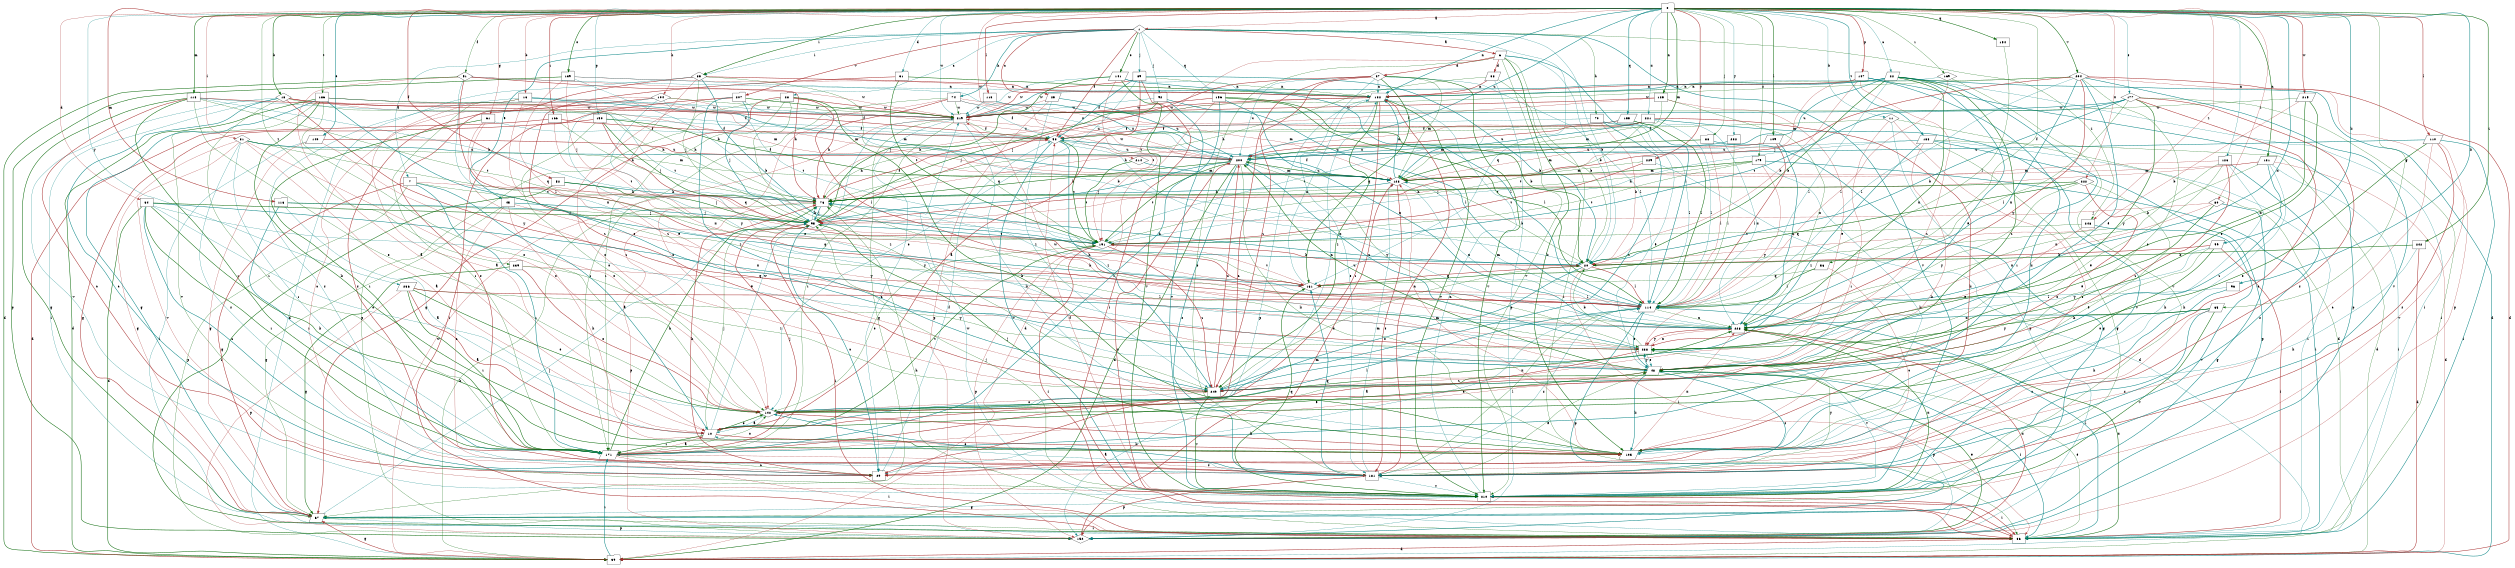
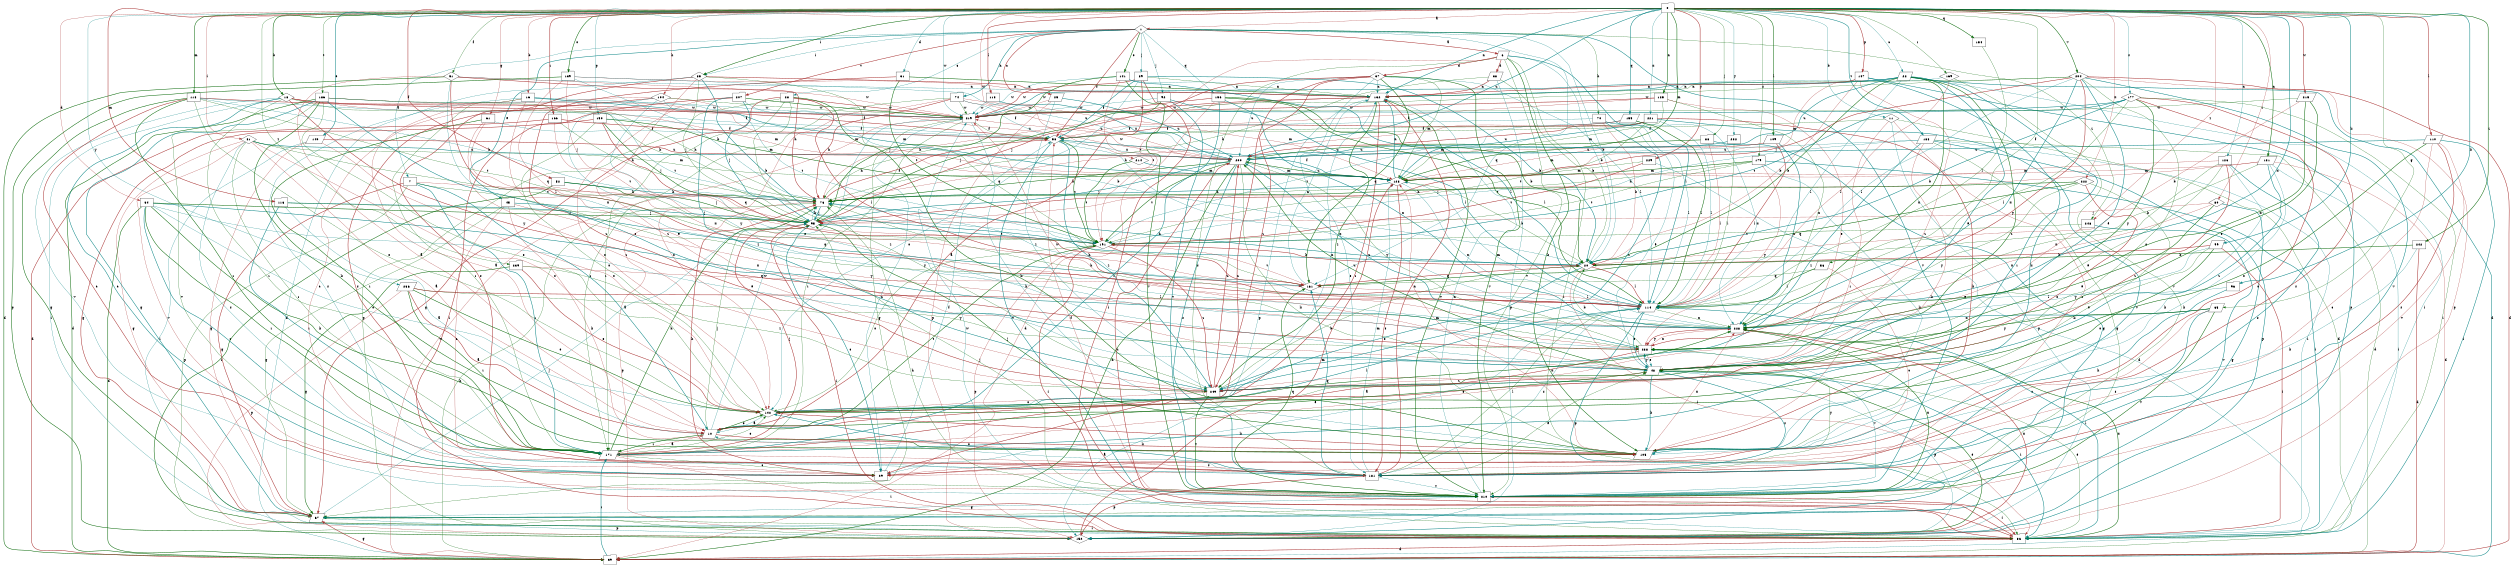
(1118, 76) -> (1123, 76)
(770, 150) -> (771, 150)
(374, 363) -> (373, 362)
